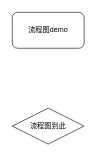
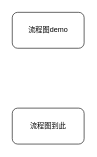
(48, 126) -> (48, 126)
